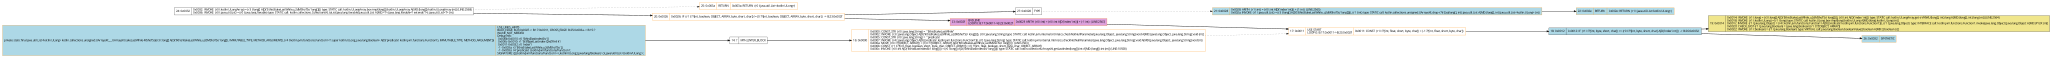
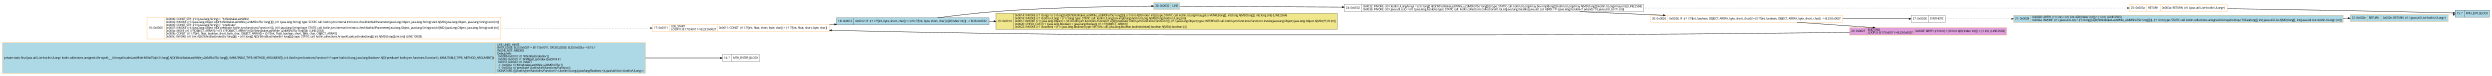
none -> (1261, 7)
(1037, 11) -> (1937, 19)
none -> (2472, 14)
(1888, 39) -> (1175, 6)
(808, 40) -> none
